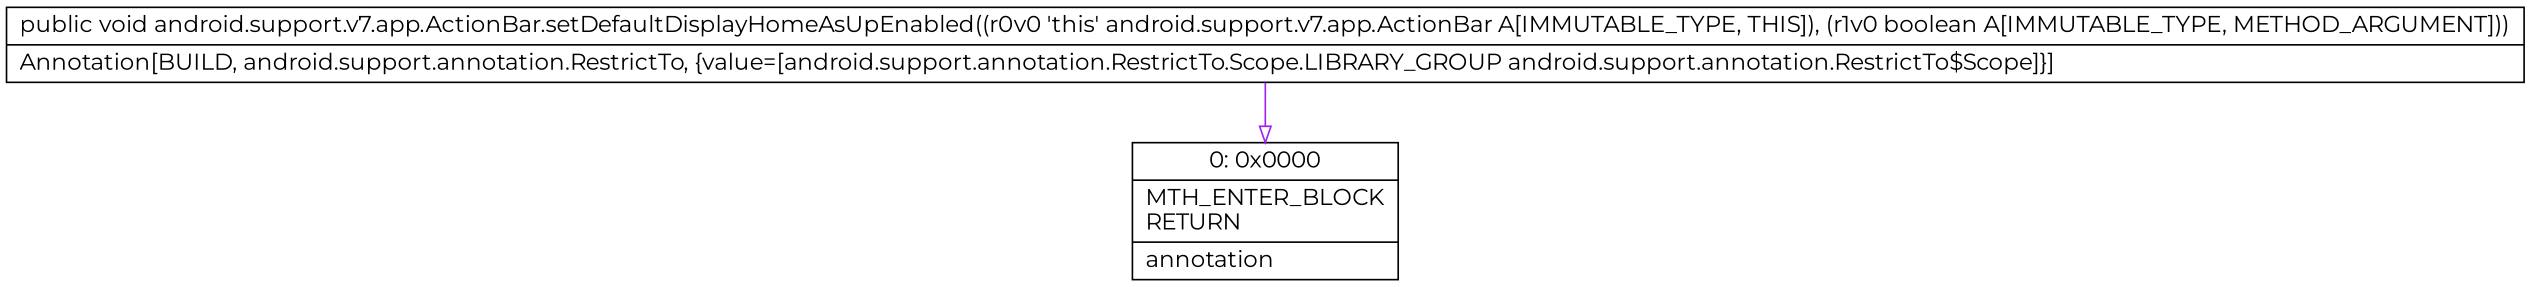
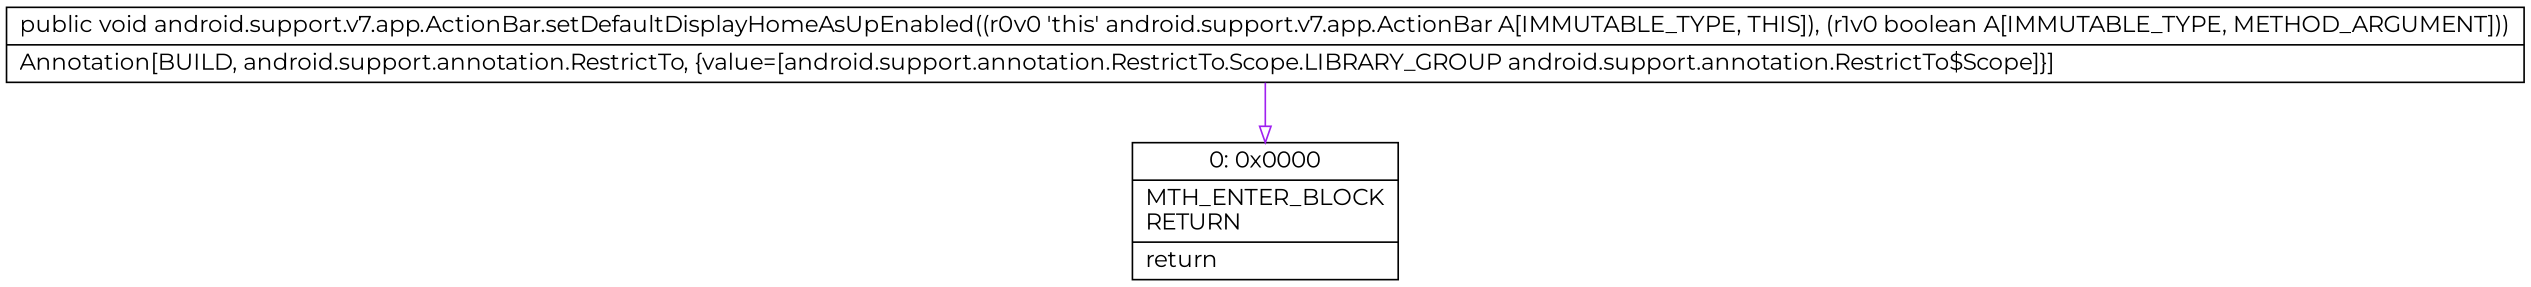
(1210, 260) -> (1182, 260)
